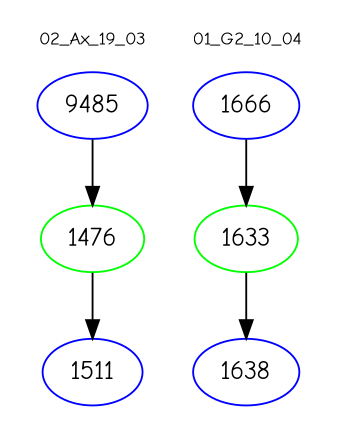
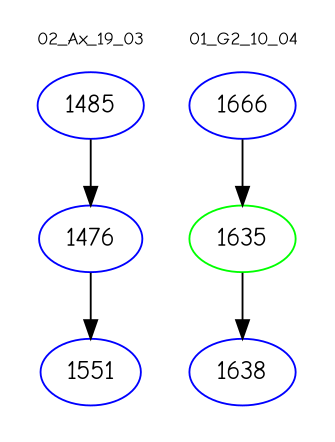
(93, 106) -> (91, 106)
(93, 239) -> (91, 239)
(246, 239) -> (243, 239)
(93, 372) -> (91, 372)
